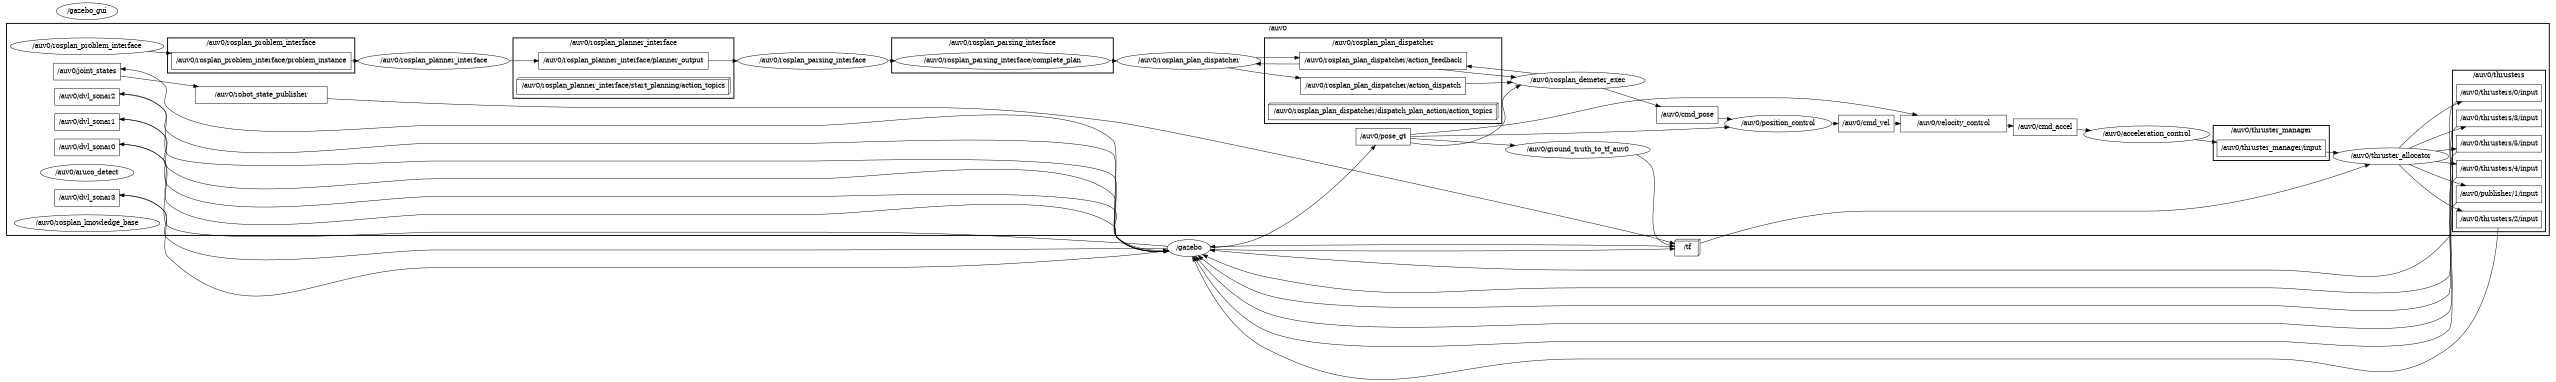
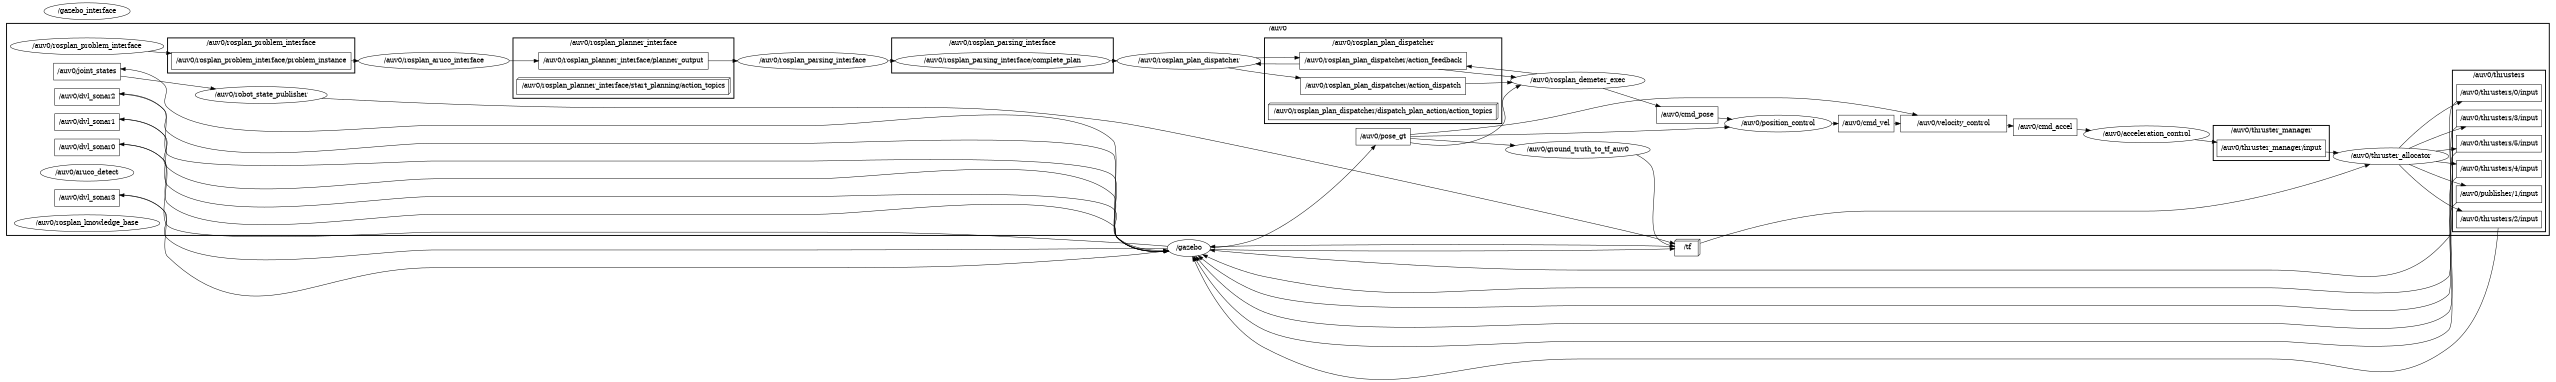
(87, 11) -> (87, 11)
(434, 61) -> (434, 61)
(261, 95) -> (261, 95)
